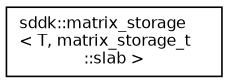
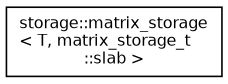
(114, 42) -> (114, 42)
